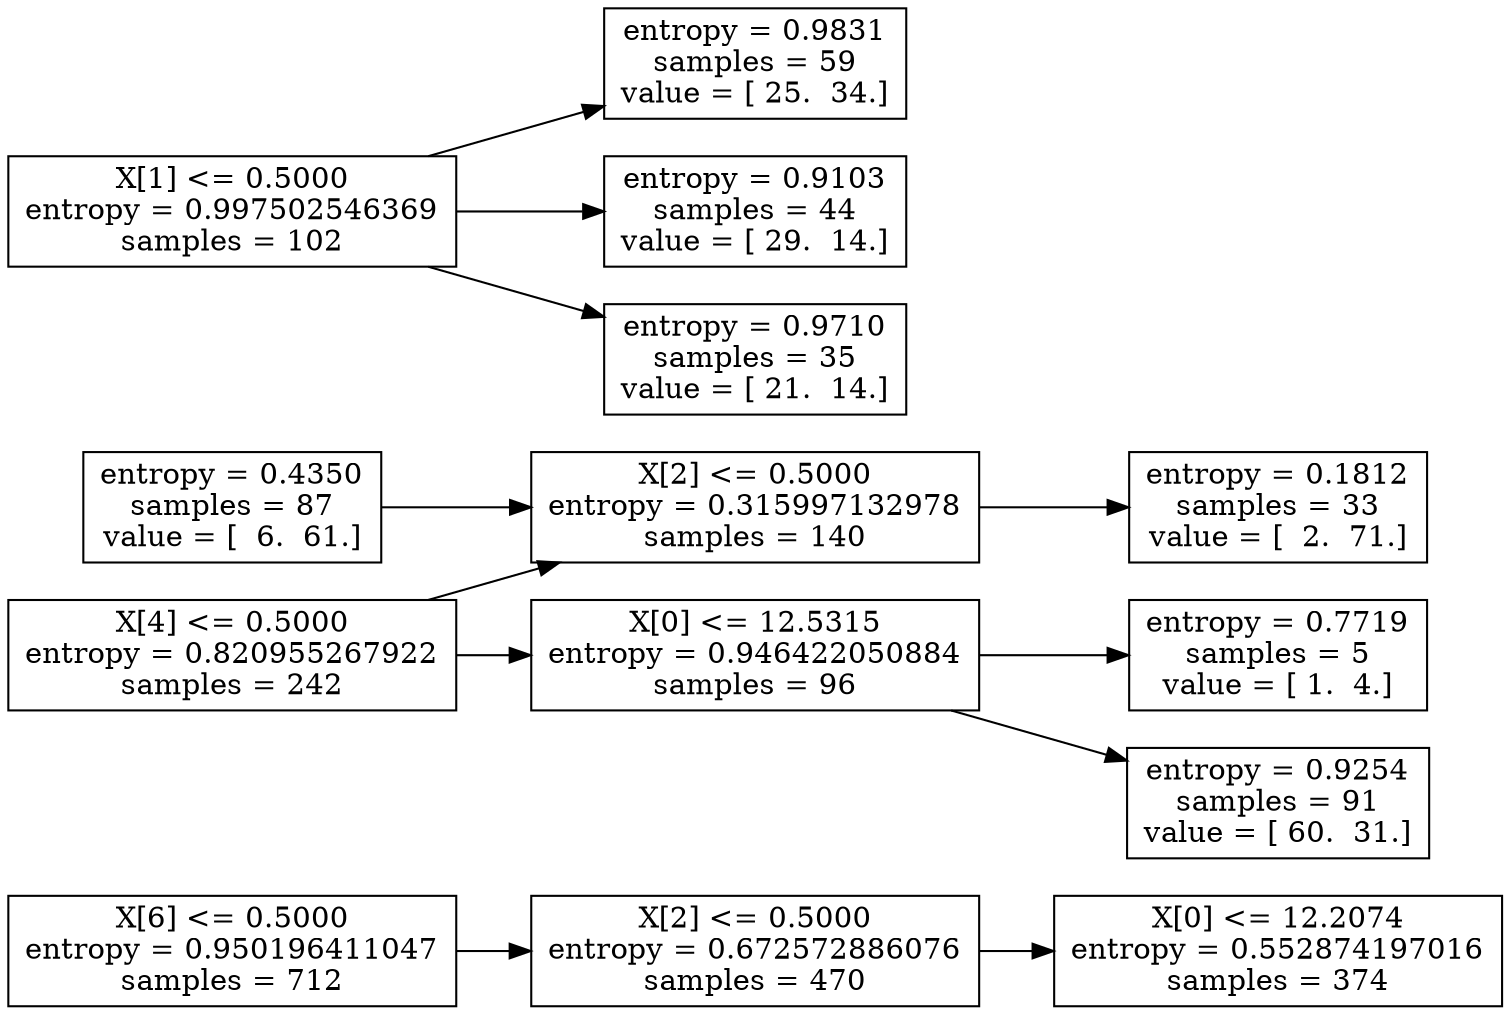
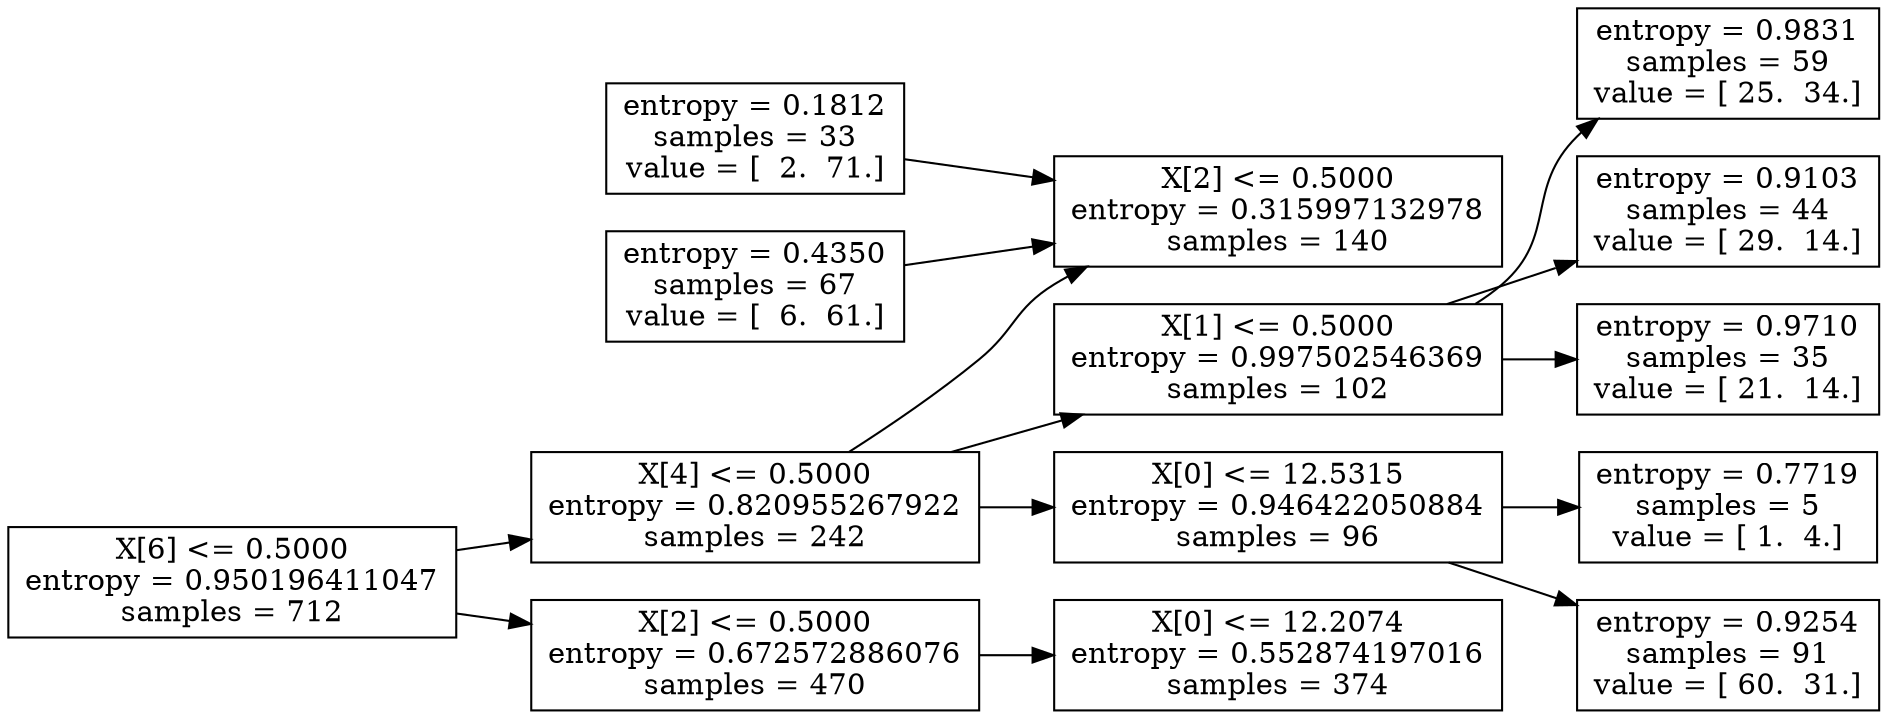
none -> (1007, 436)
(232, 507) -> (755, 286)
(1043, 507) -> (969, 168)
none -> (483, 546)
